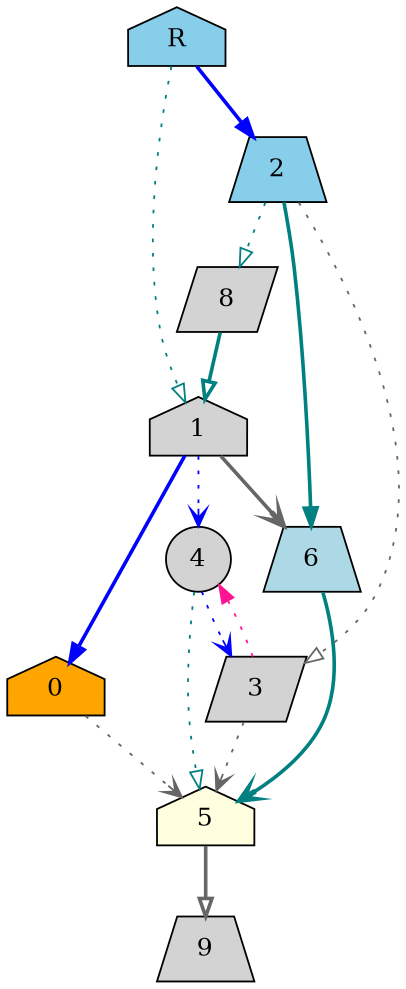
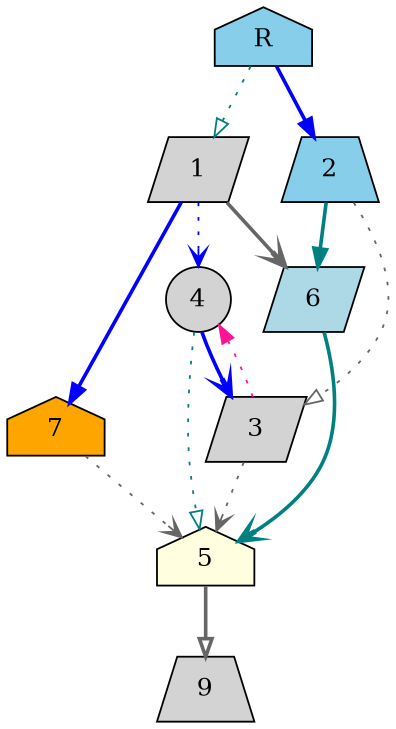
(227, 299) -> none
(198, 429) -> (198, 170)
(312, 559) -> (314, 299)
(212, 616) -> (212, 356)
(56, 689) -> (56, 429)
